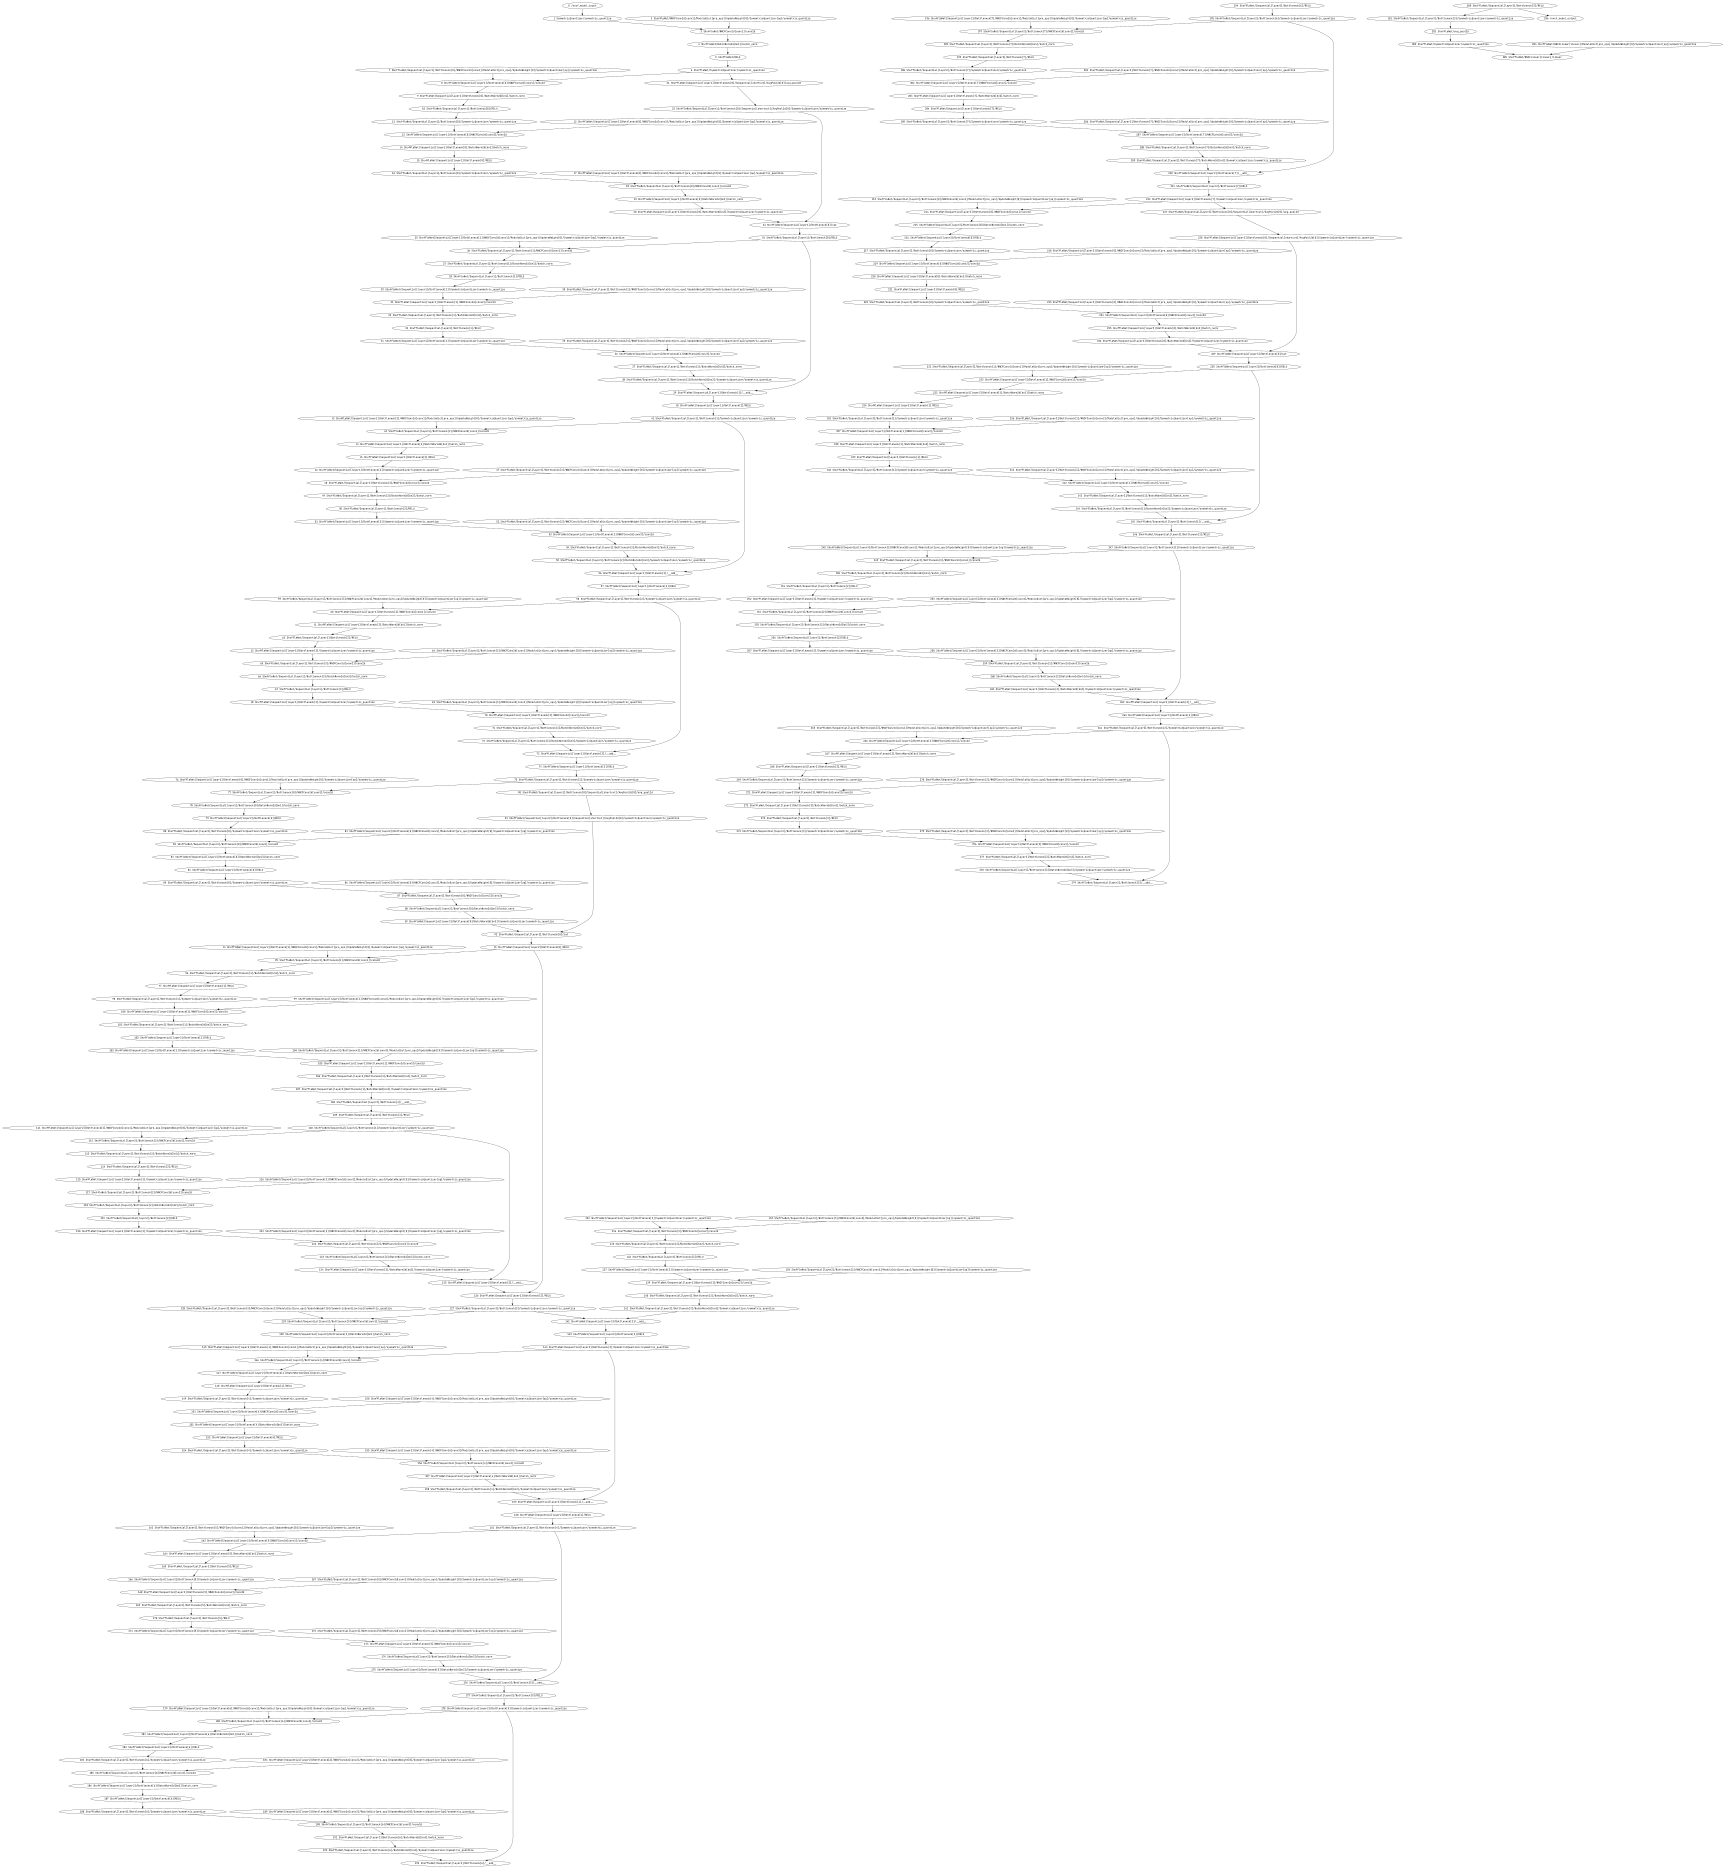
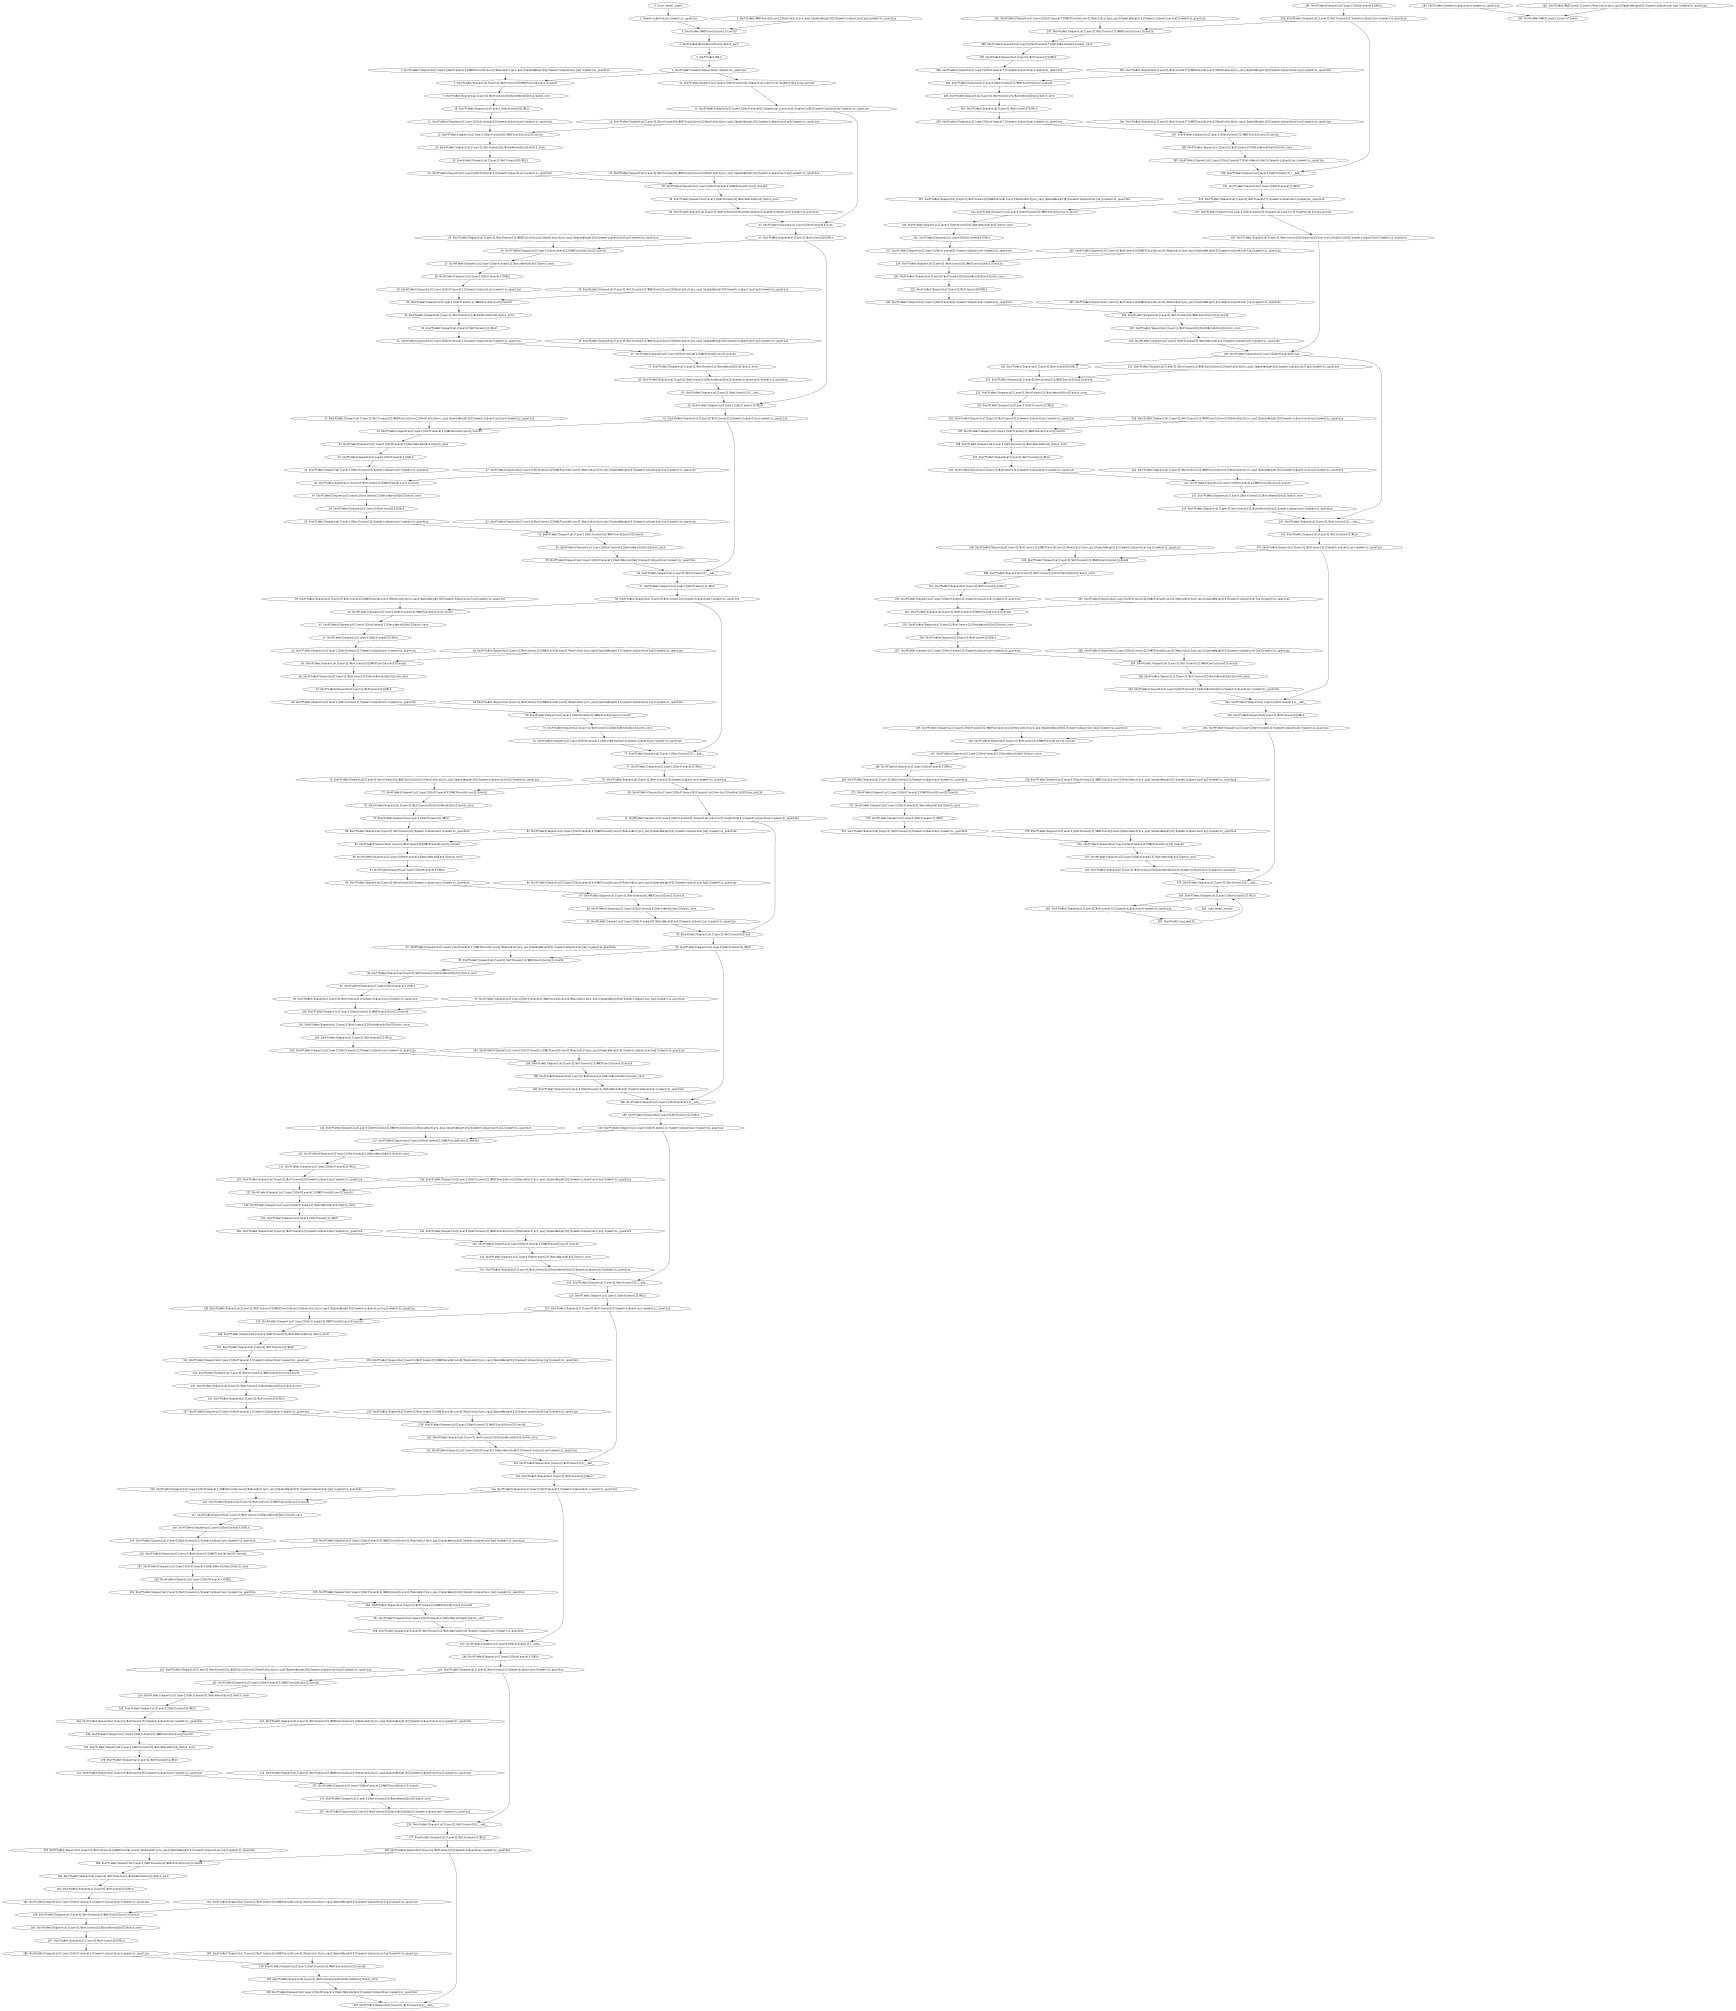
(1560, 19) -> (1217, 909)
(1450, 37) -> (1230, 917)
(811, 335) -> (827, 341)
(1260, 458) -> (1382, 419)
none -> (1217, 889)
(542, 1123) -> (723, 1033)
none -> (255, 1347)
